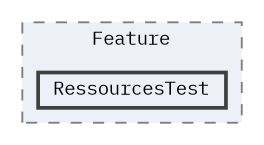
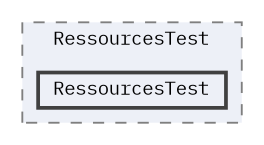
(132, 40) -> (132, 40)
